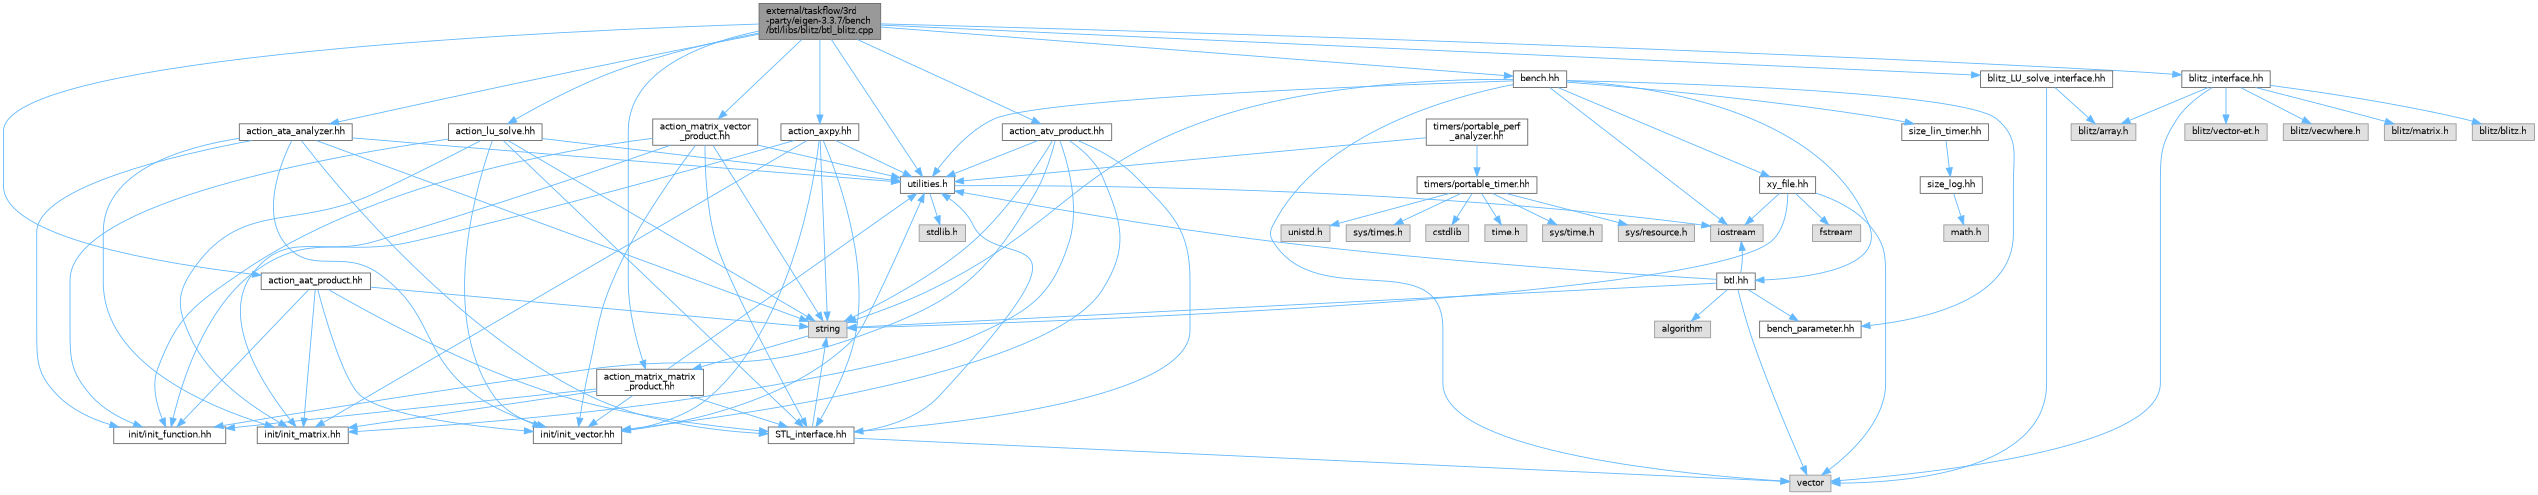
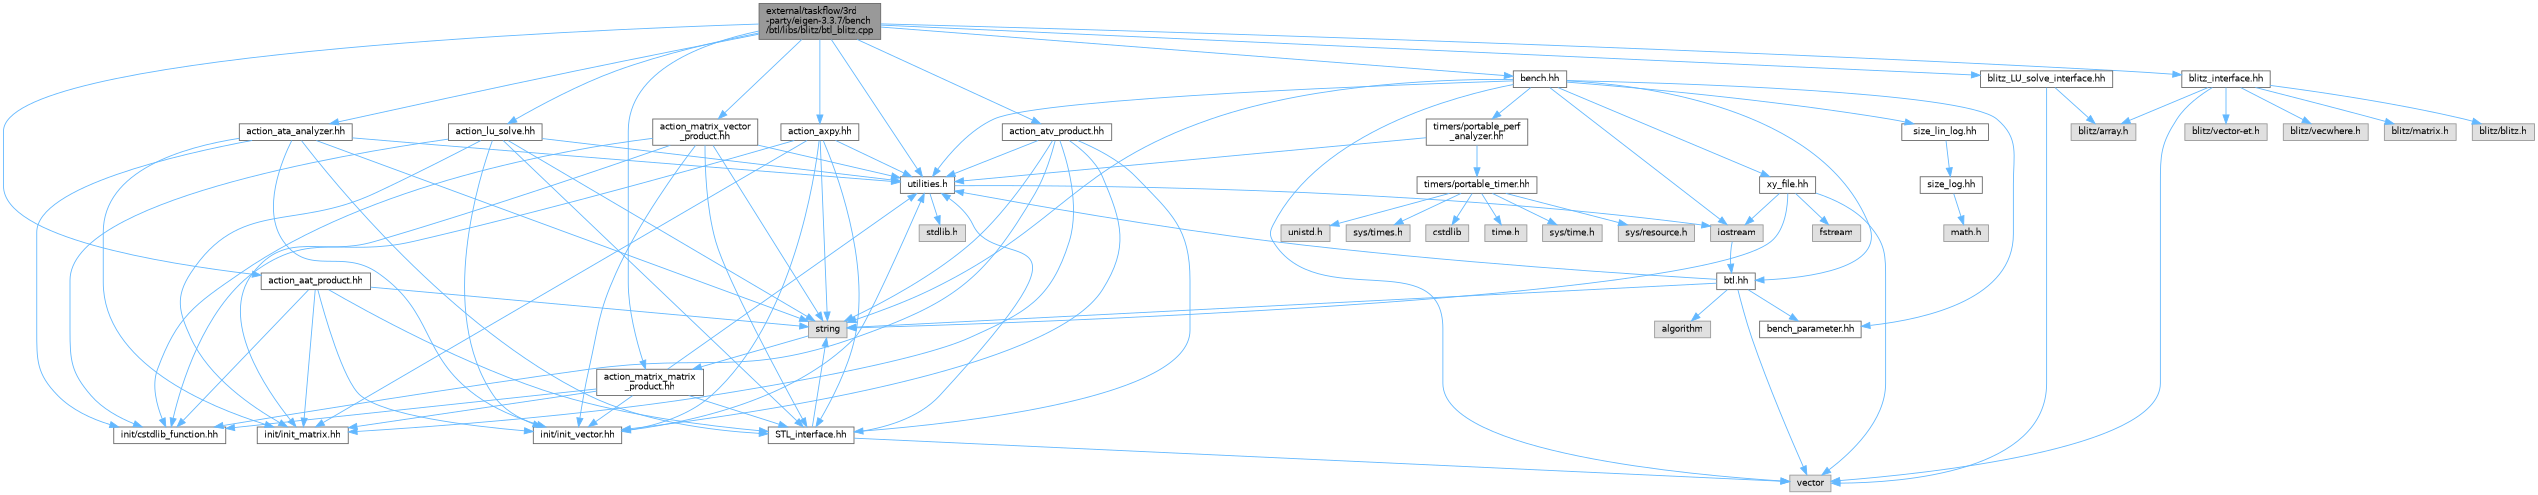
none -> (1515, 100)
(1945, 132) -> (1945, 132)
(1742, 262) -> (1731, 251)
(170, 435) -> (170, 435)
